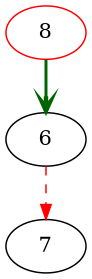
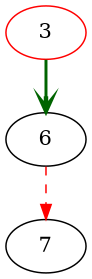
(46, 33) -> (46, 33)
